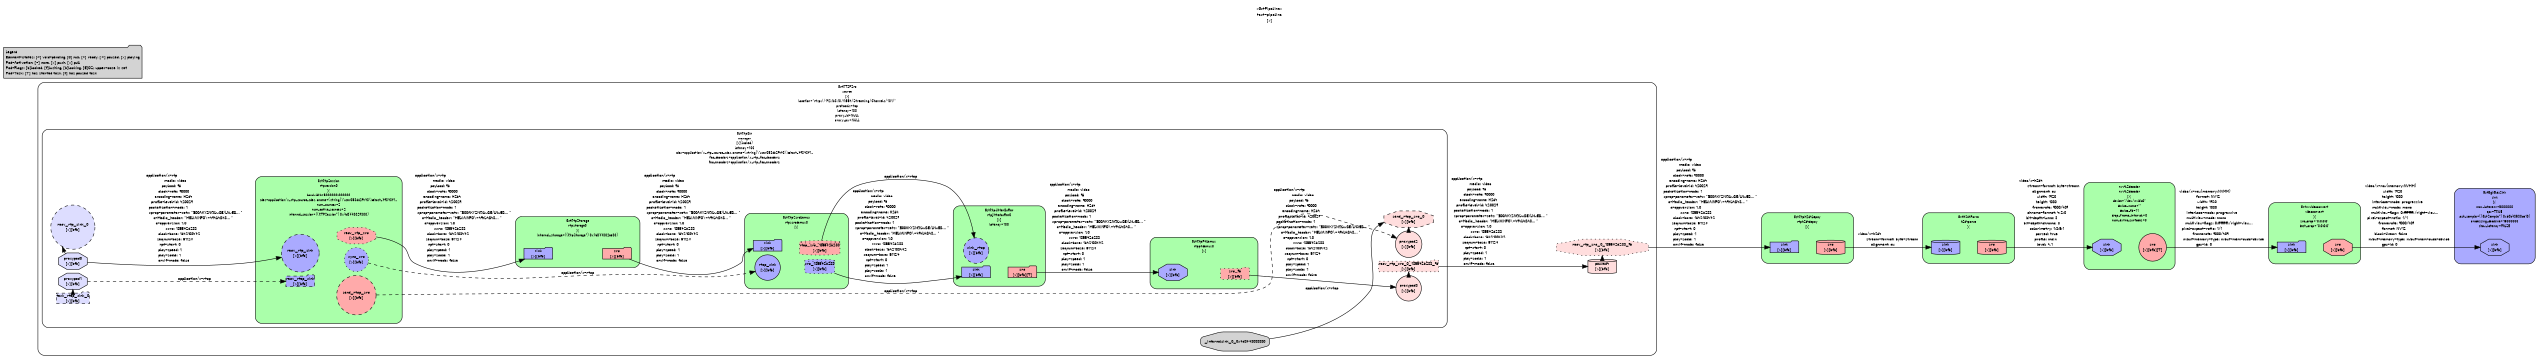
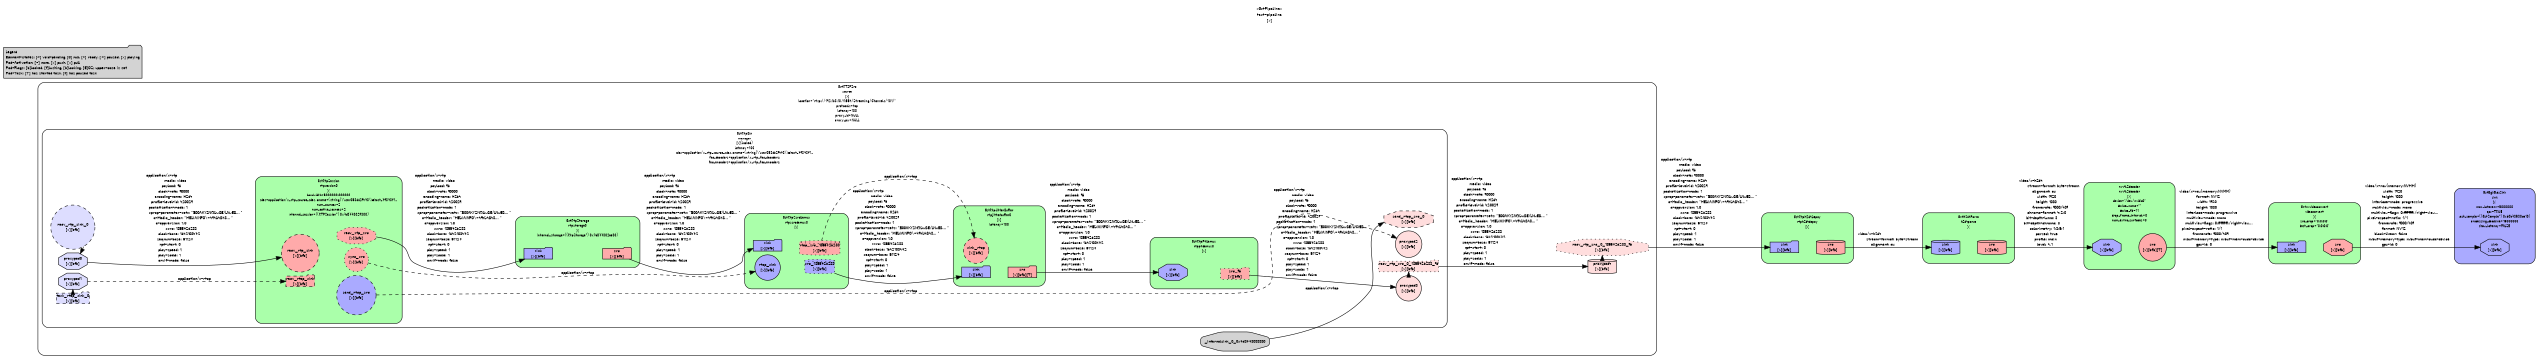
(896, 179) -> (896, 179)
(1409, 231) -> none
(976, 251) -> (976, 251)
(65, 253) -> (83, 248)
(300, 253) -> (300, 253)
(356, 260) -> (356, 260)
(1602, 267) -> (1602, 267)
(300, 281) -> (300, 281)
(356, 295) -> (356, 295)
